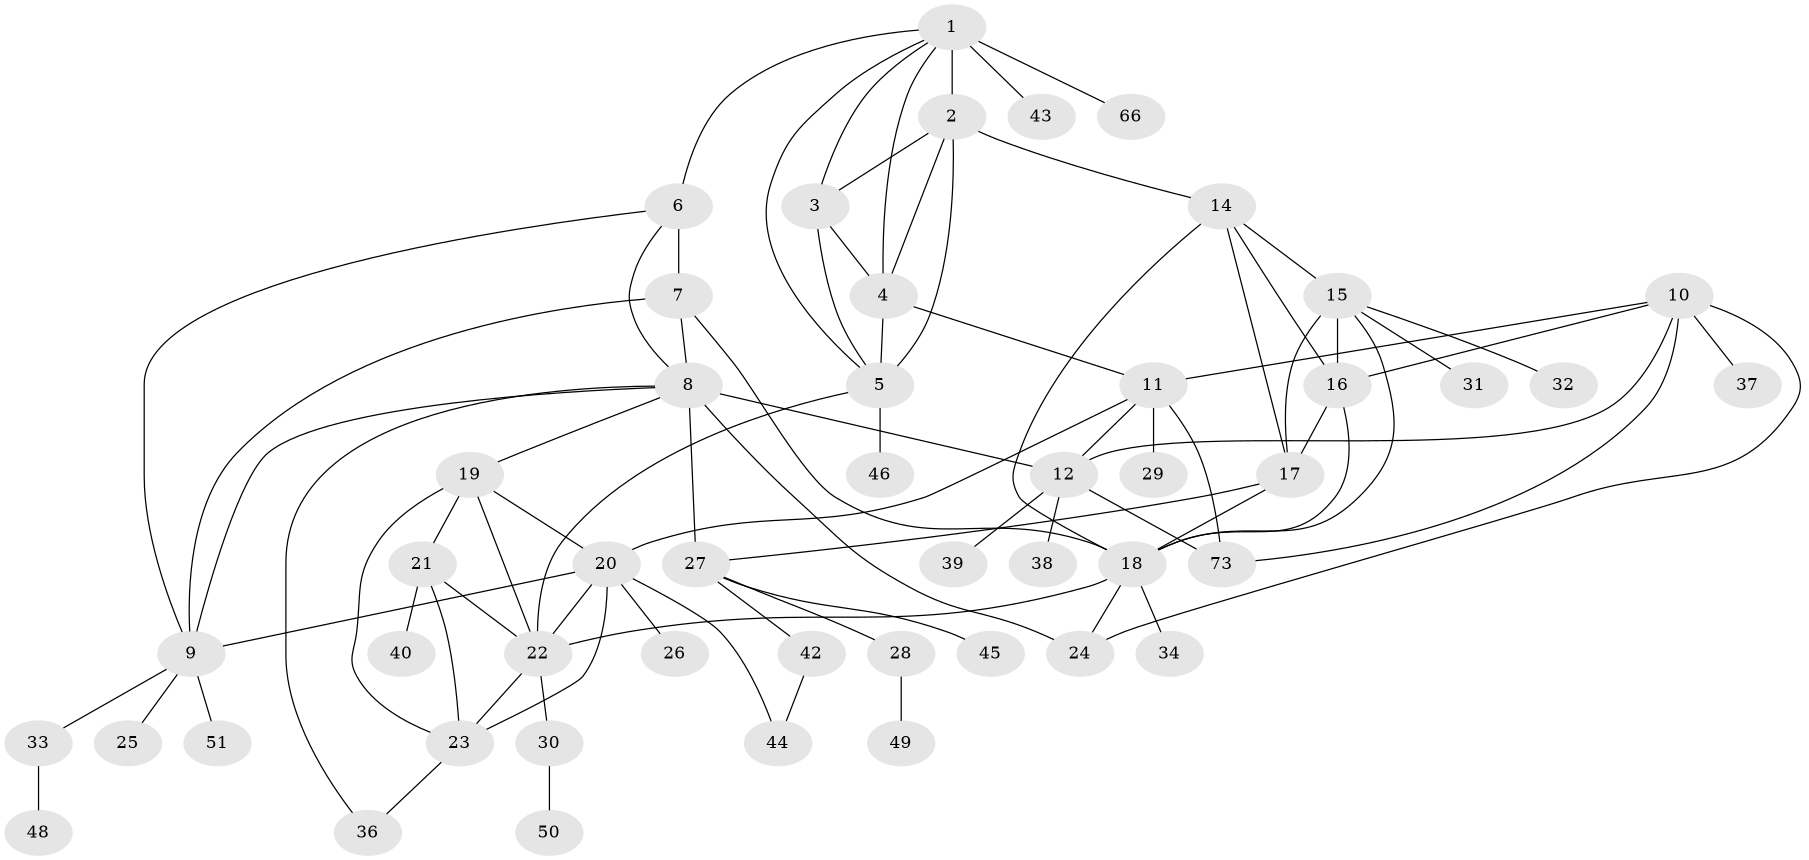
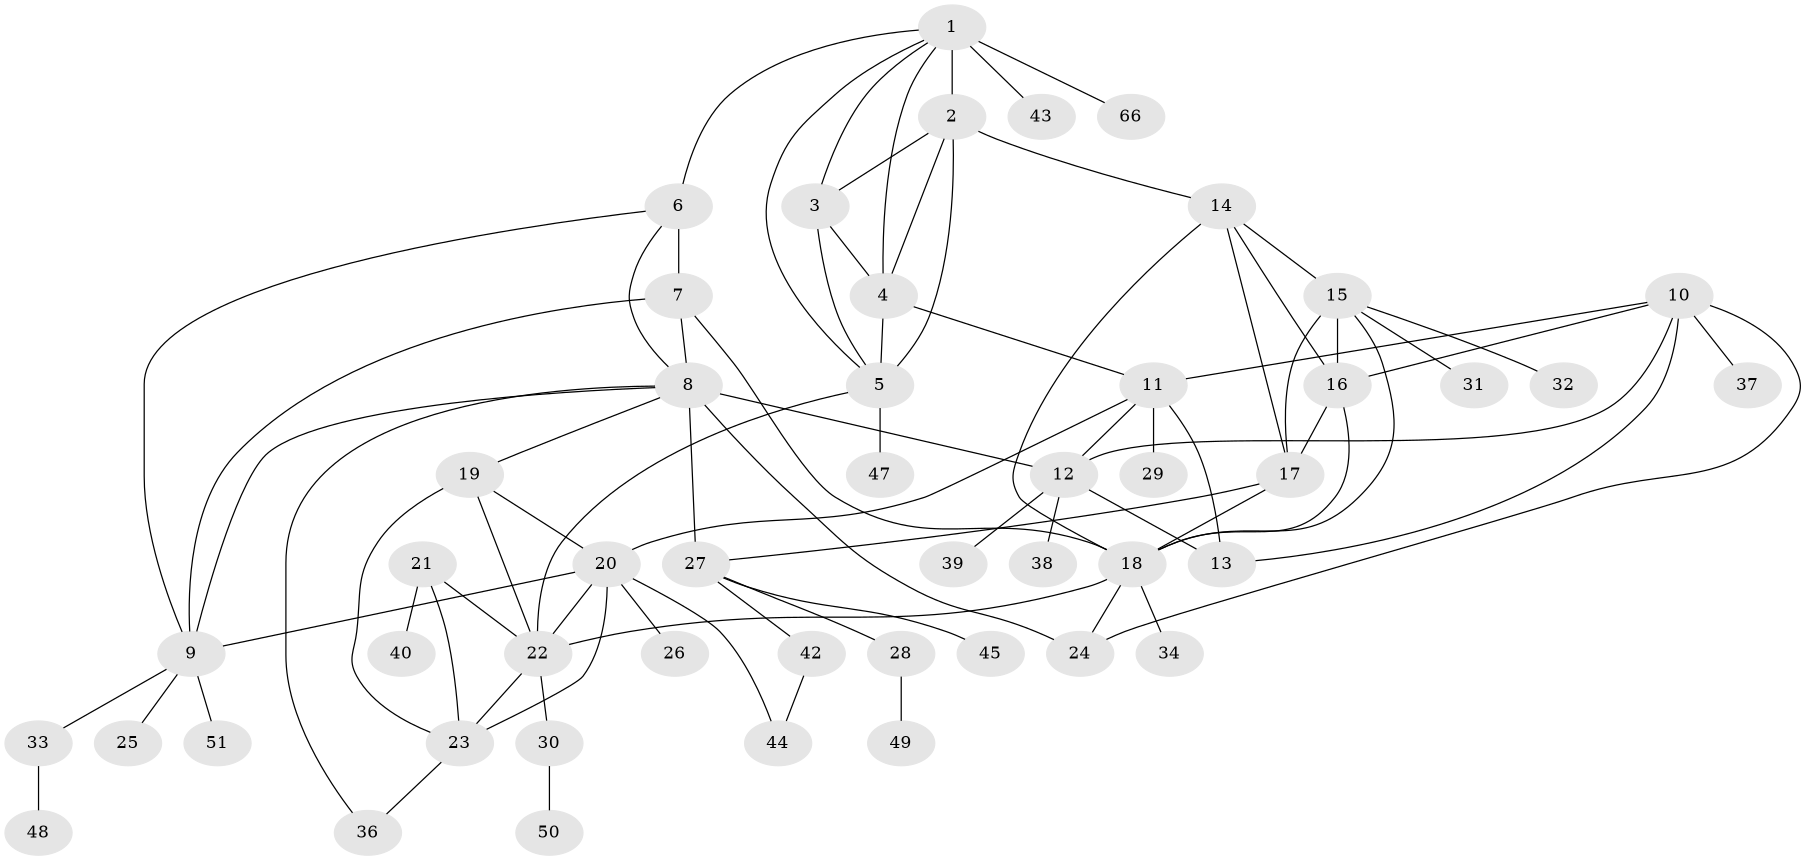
(880, 475) -> (880, 475)
(446, 520) -> none
(1222, 564) -> (1222, 564)
